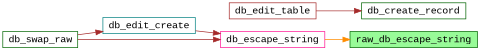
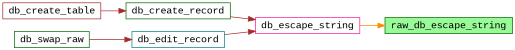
(273, 11) -> (52, 11)
(149, 26) -> (178, 40)
(145, 40) -> (239, 18)
